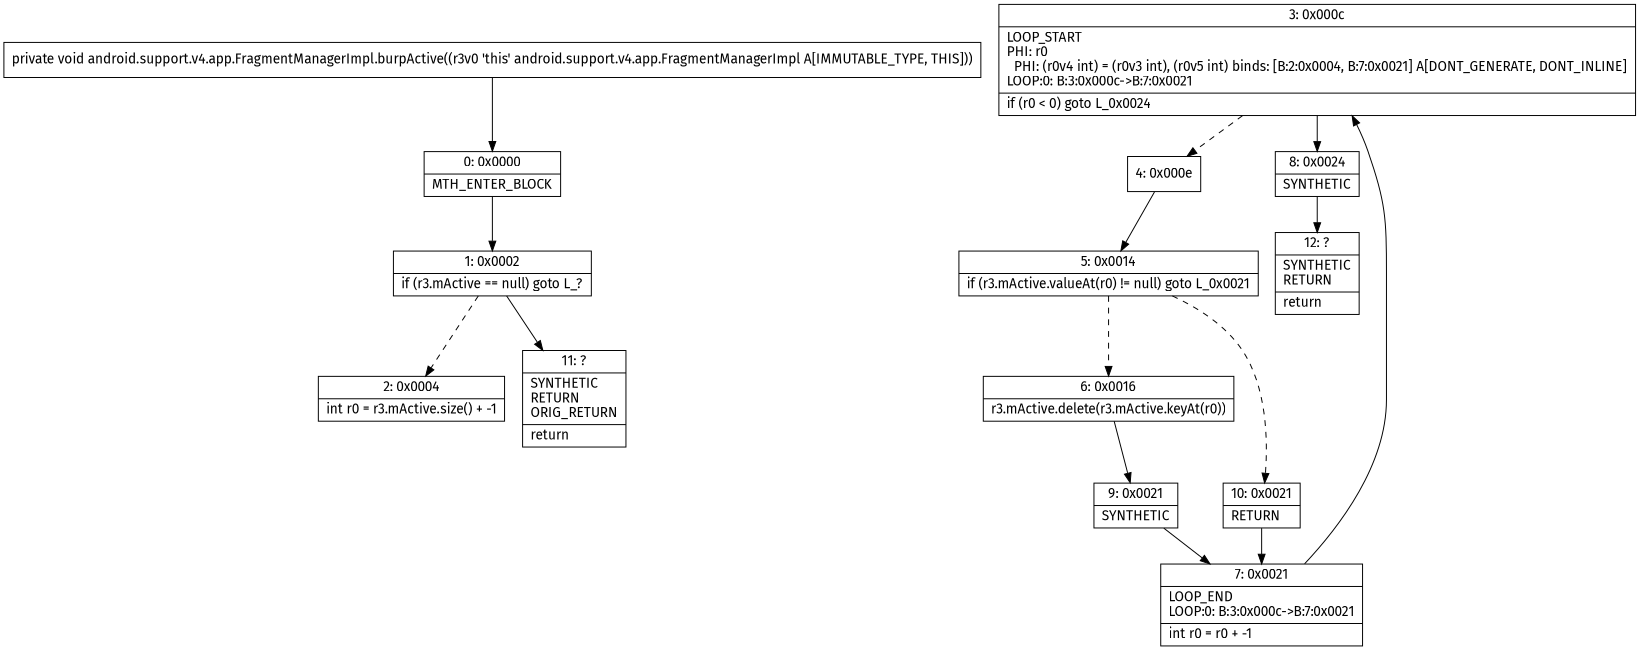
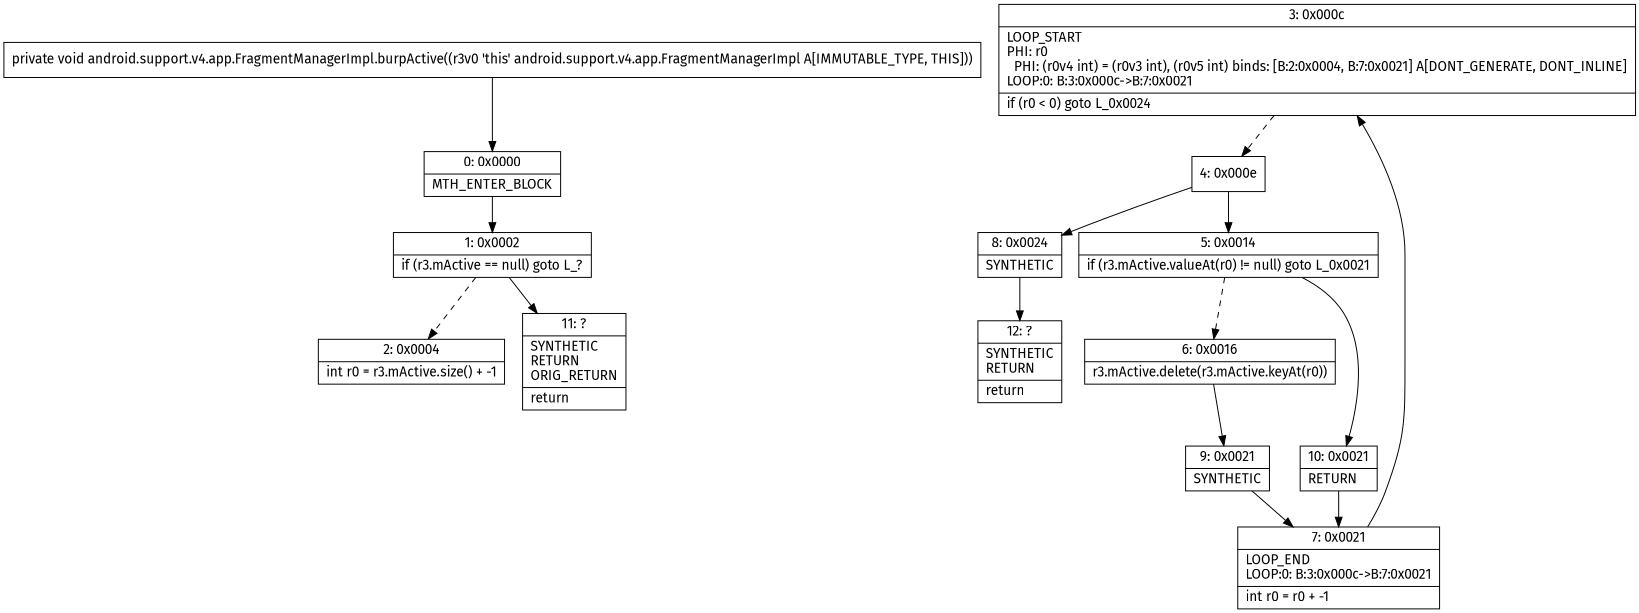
(1317, 129) -> (1131, 209)
(1251, 367) -> (1356, 346)
